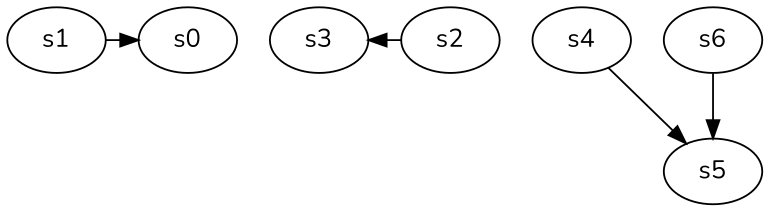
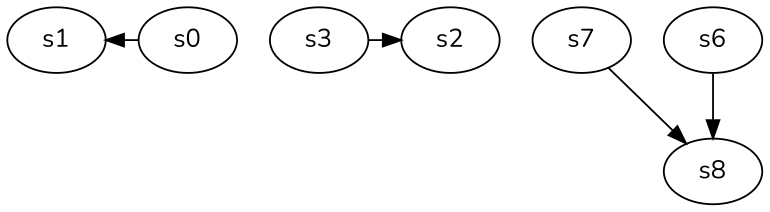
(113, 40) -> (131, 40)
(394, 40) -> (376, 40)
(582, 40) -> (582, 40)
(713, 171) -> (713, 171)
